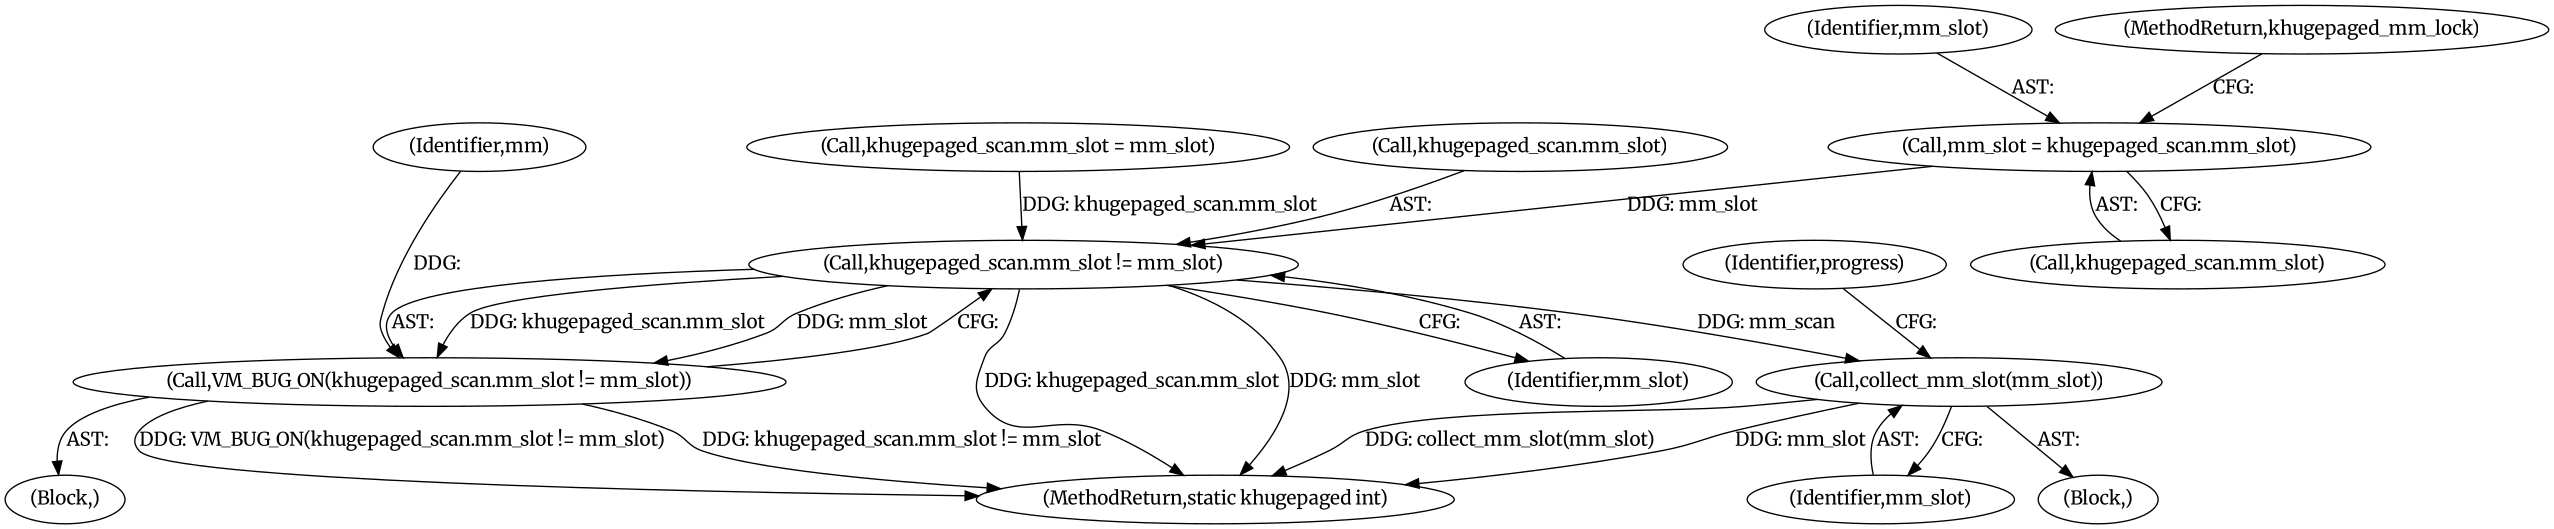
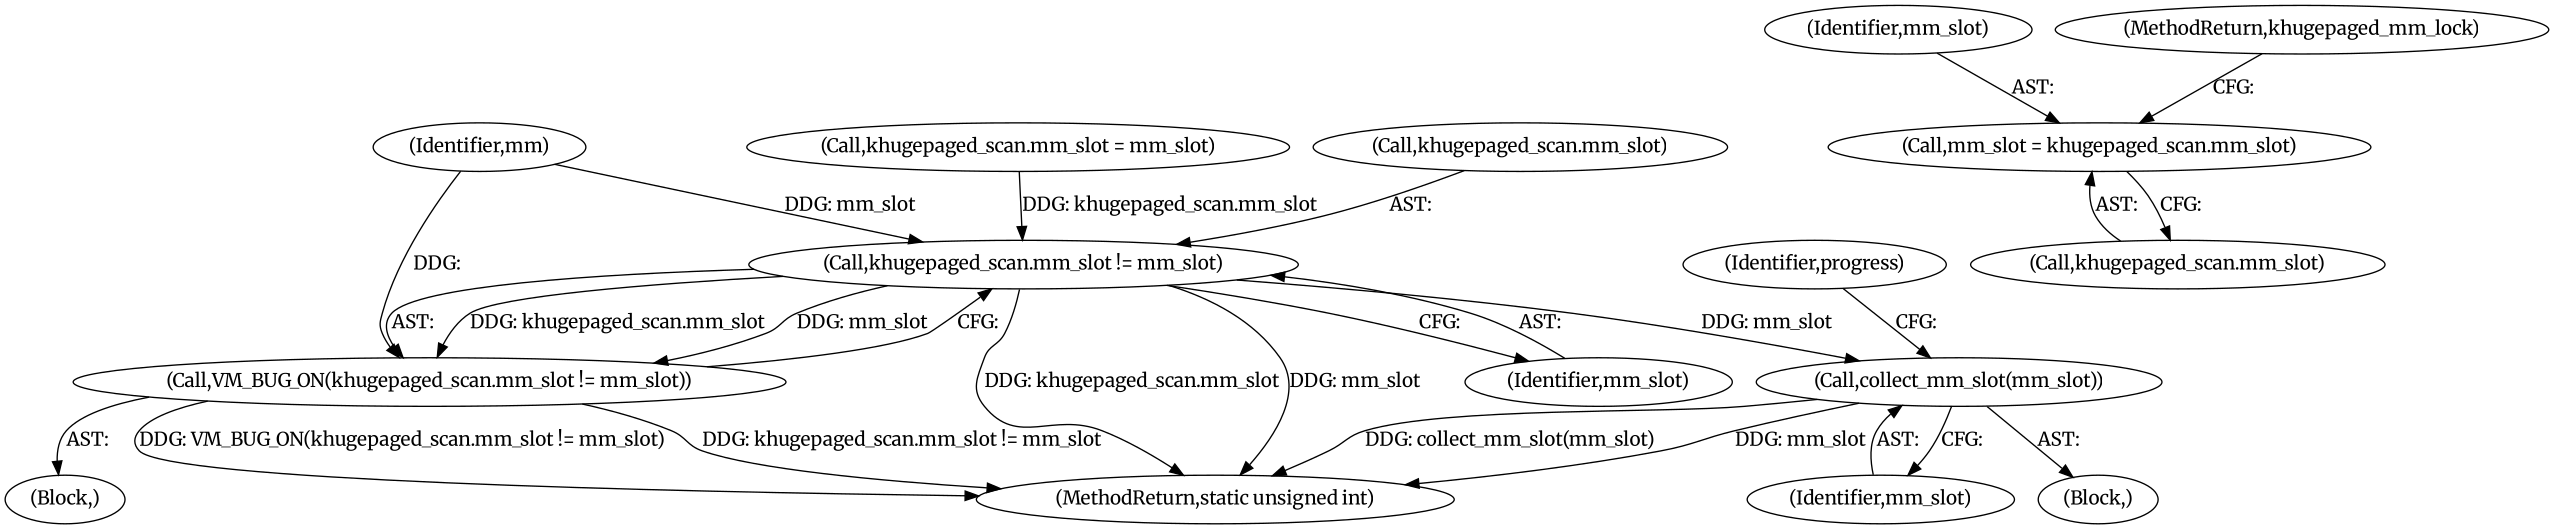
(1569, 205) -> (732, 202)
(1767, 323) -> (1767, 323)
(1215, 500) -> (1215, 500)
